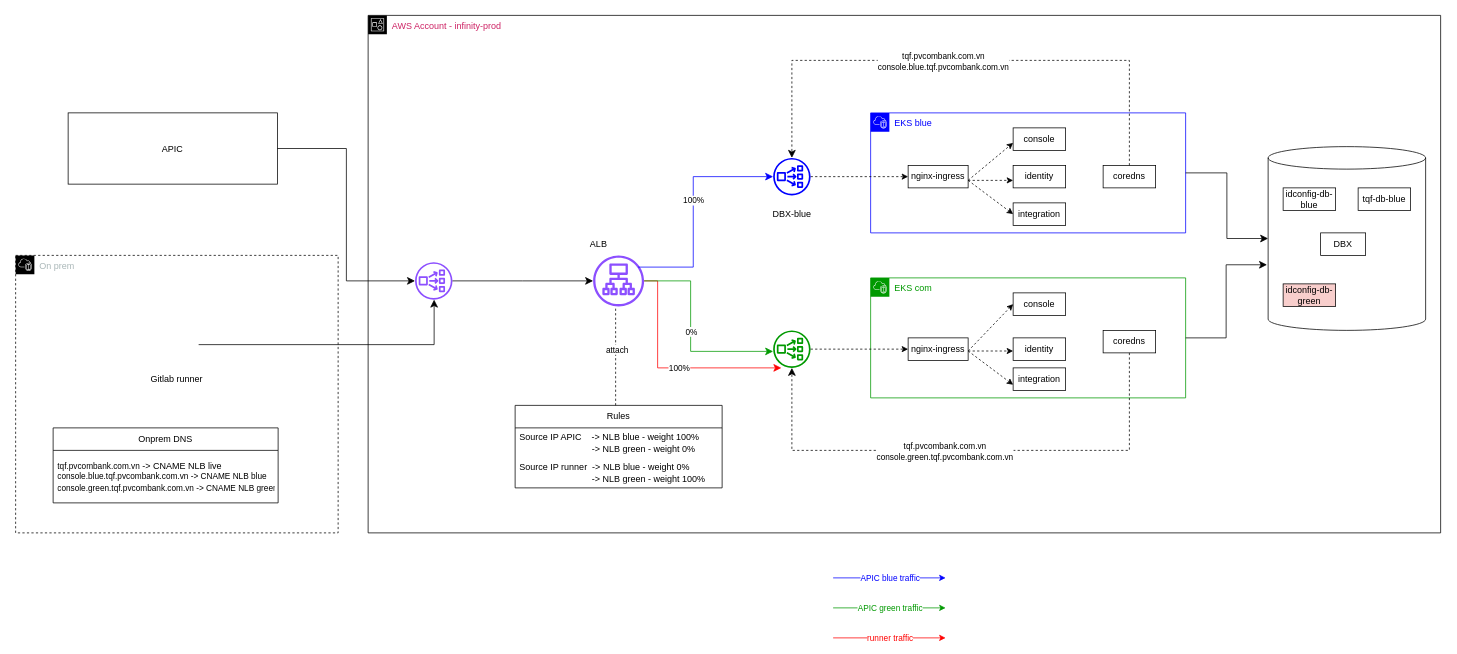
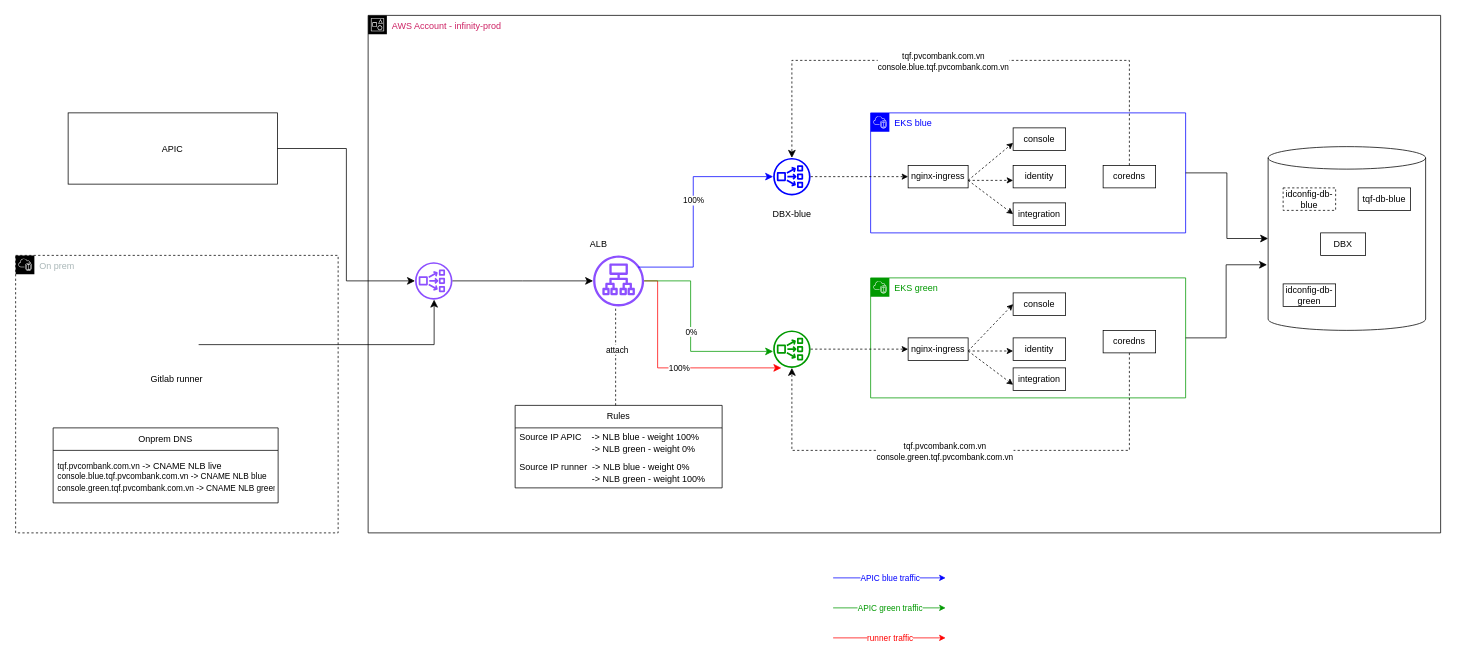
(1309, 199) -> (1309, 199)
(911, 289) -> (916, 289)
(1309, 295) -> (1309, 295)
